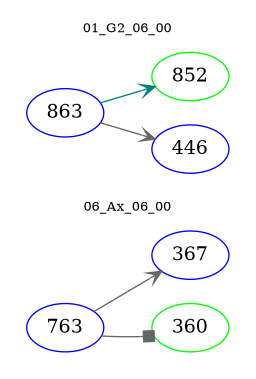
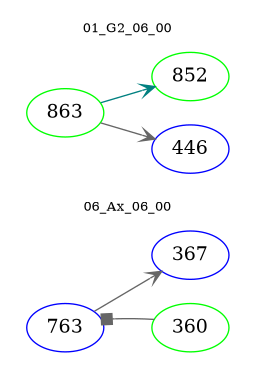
(65, 113) -> (65, 113)
(121, 337) -> (135, 319)
